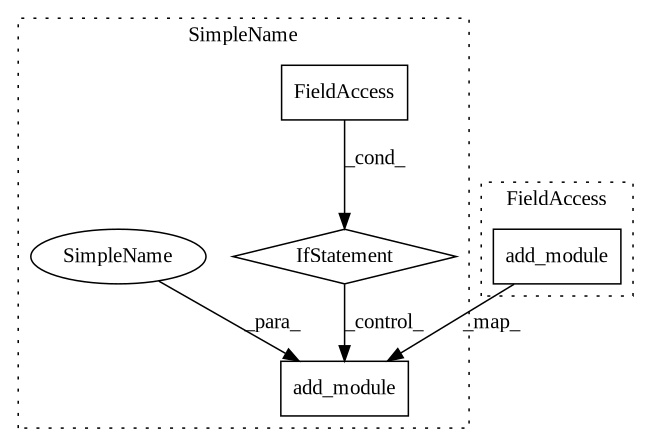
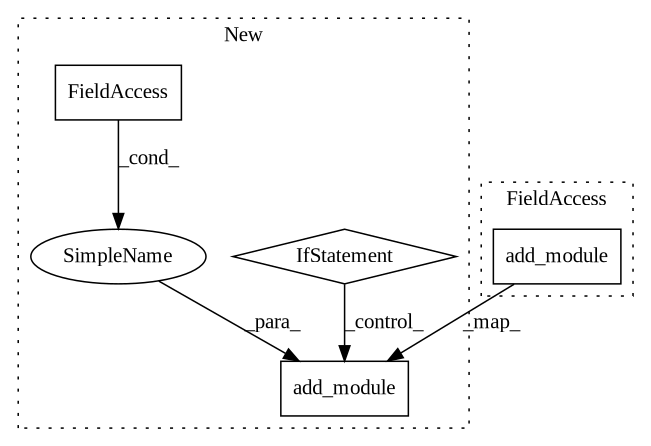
(244, 36) -> (244, 36)
(345, 167) -> (118, 167)
